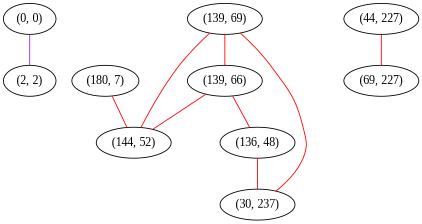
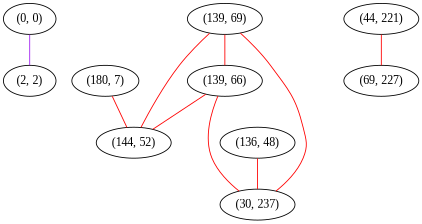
(381, 19) -> (381, 19)
(241, 112) -> (209, 148)
